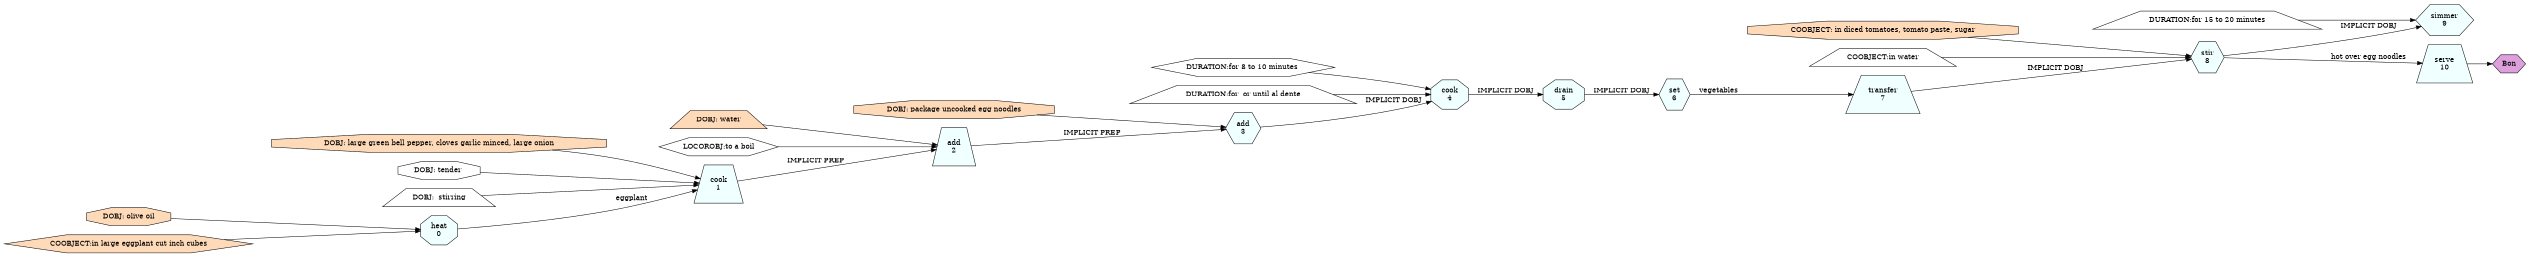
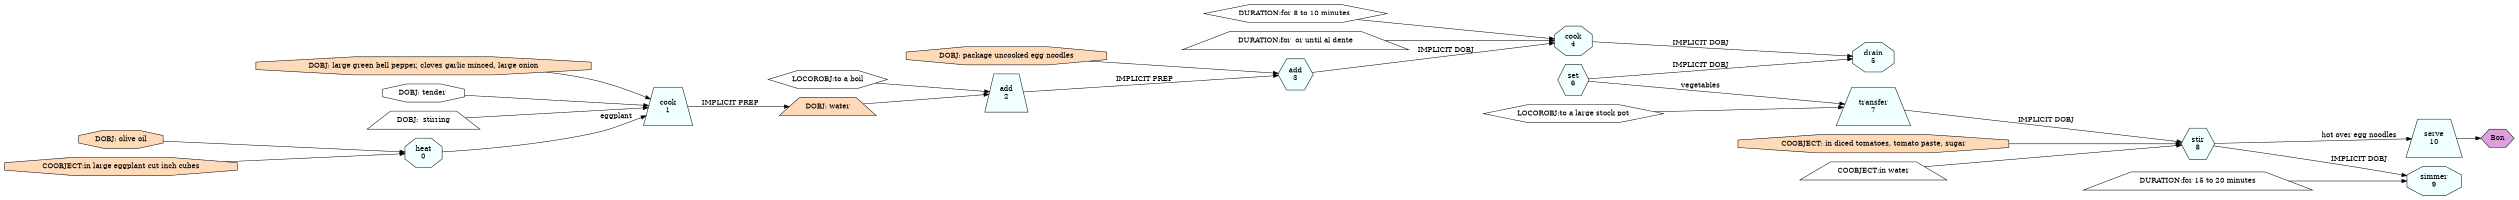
(2445, 20) -> (2434, 181)
(1619, 95) -> (1718, 69)
none -> (1573, 114)
(834, 166) -> (736, 107)
(129, 244) -> (121, 166)
